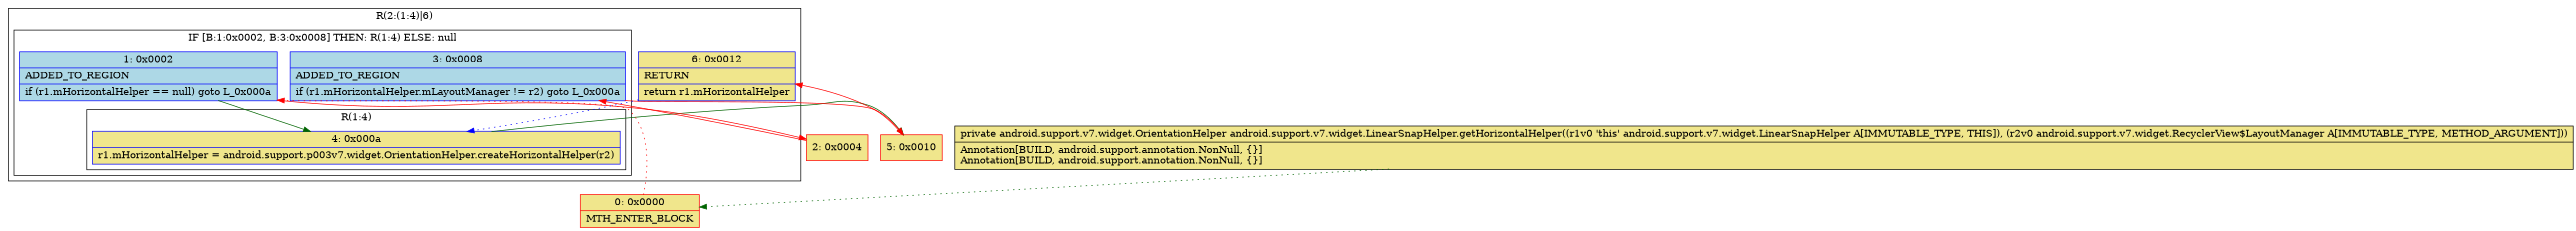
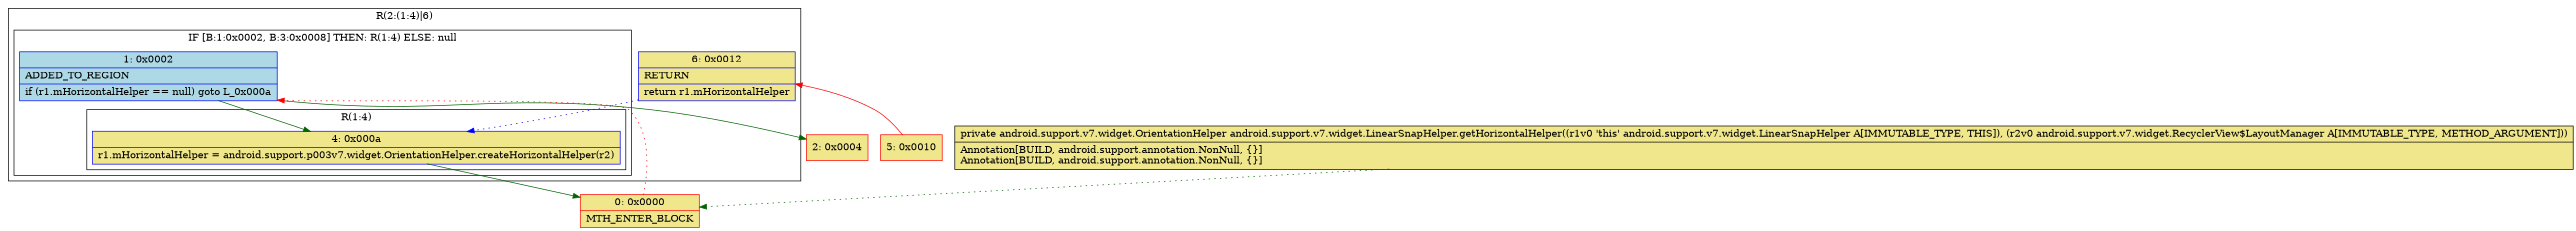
(458, 76) -> none
(448, 105) -> (448, 105)
(700, 112) -> (526, 185)
